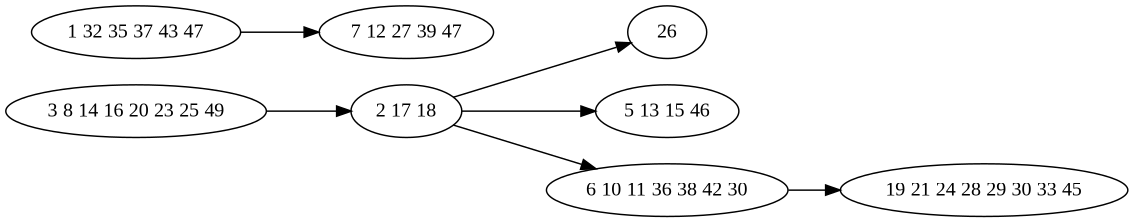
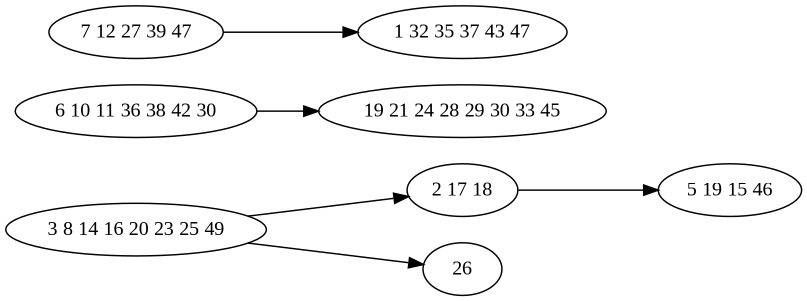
(272, 32) -> (283, 32)
(535, 72) -> (328, 253)
(667, 111) -> (730, 190)
(518, 145) -> none
